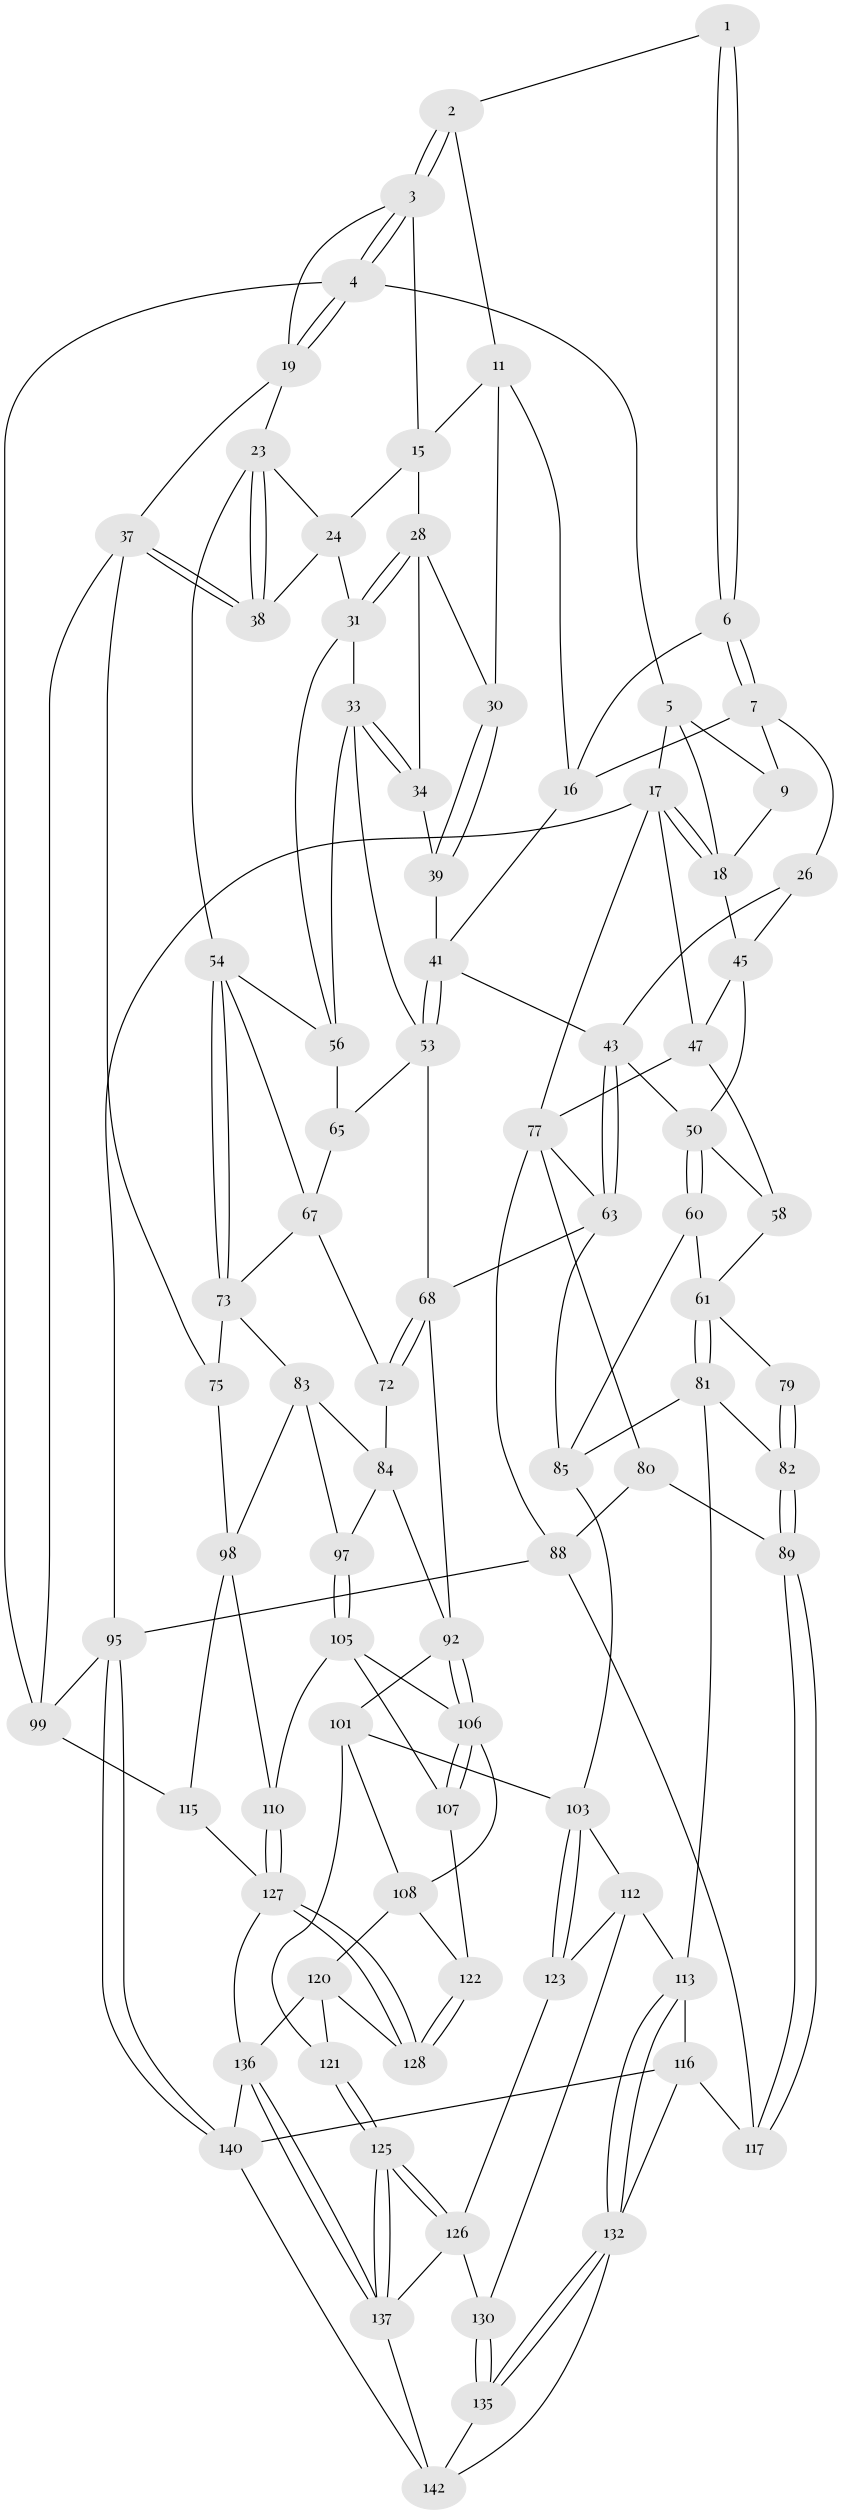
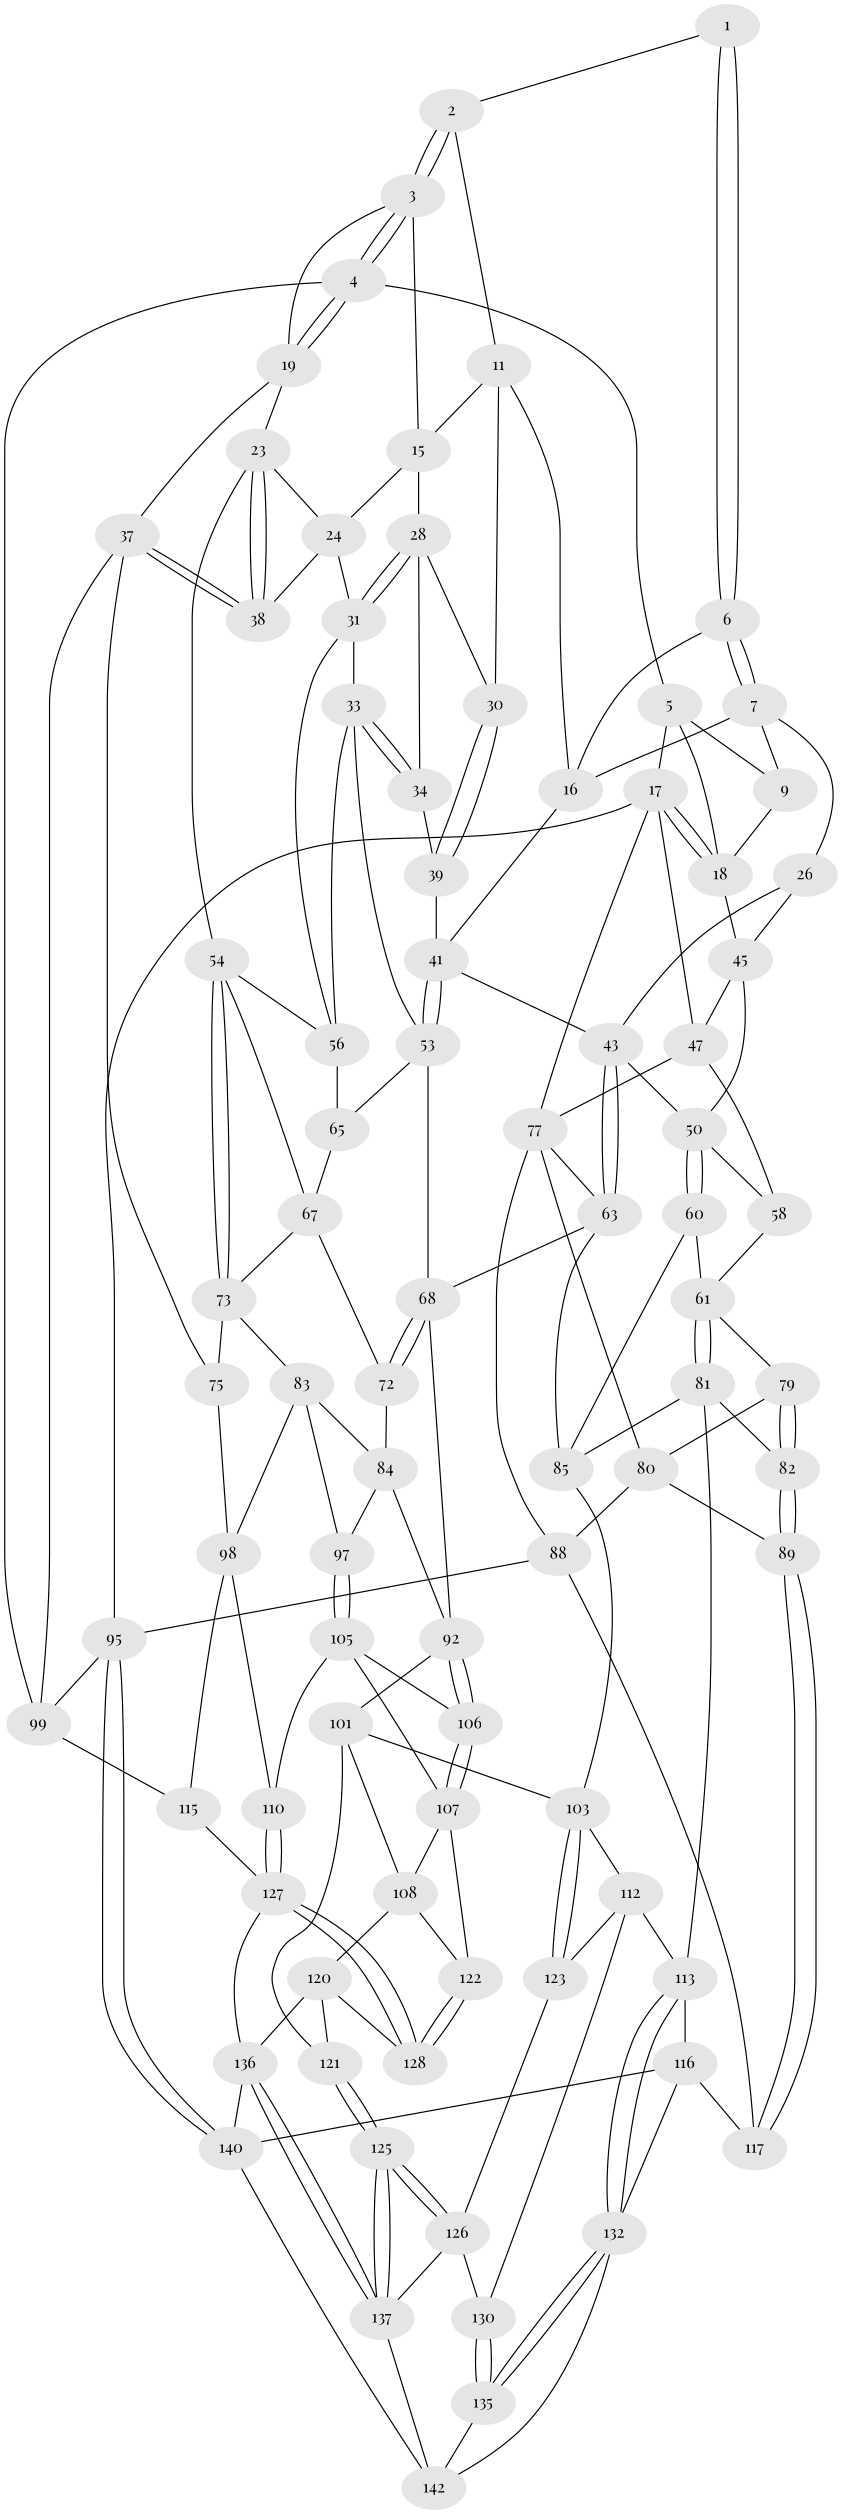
none -> (717, 1427)
(492, 1825) -> (427, 1851)
